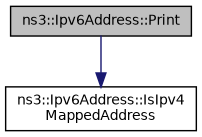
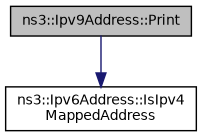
(101, 21) -> (101, 21)
